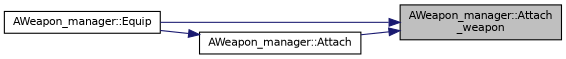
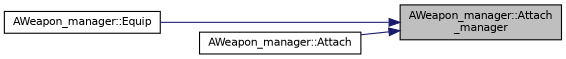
(481, 22) -> (481, 22)
(174, 32) -> none
